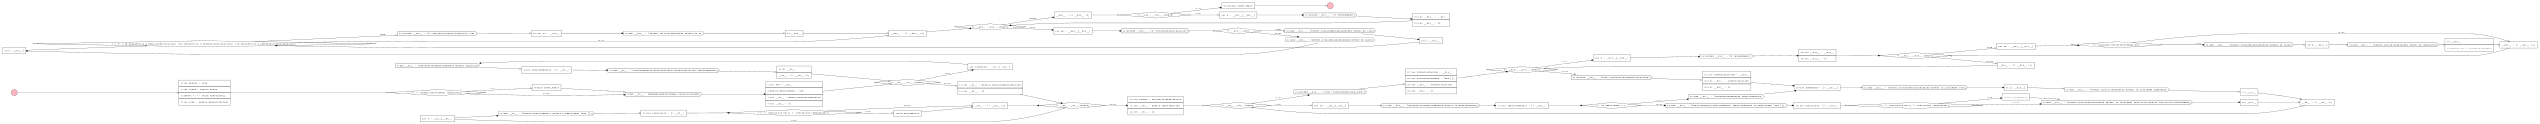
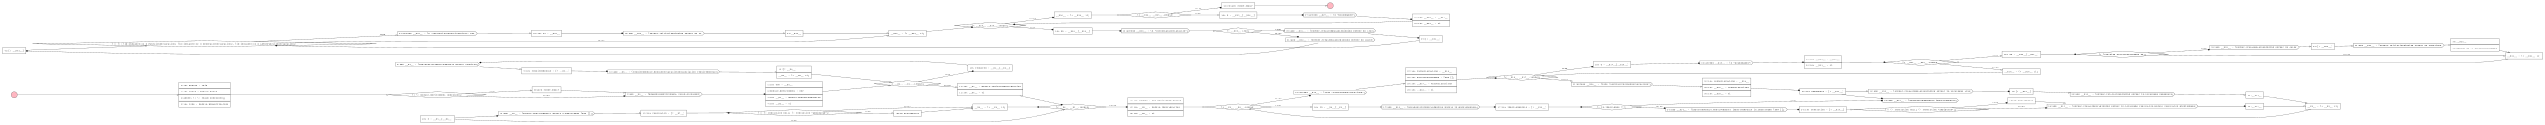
(1779, 93) -> (1861, 97)
